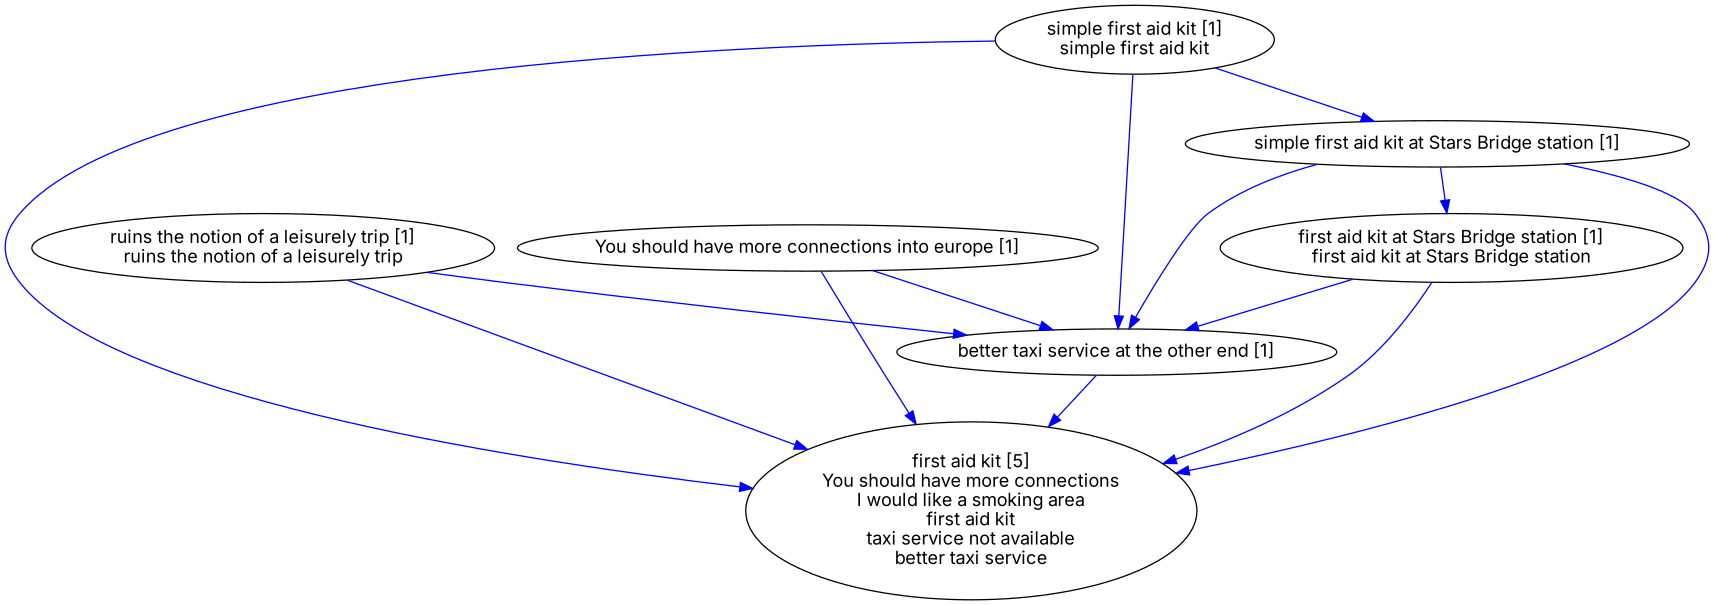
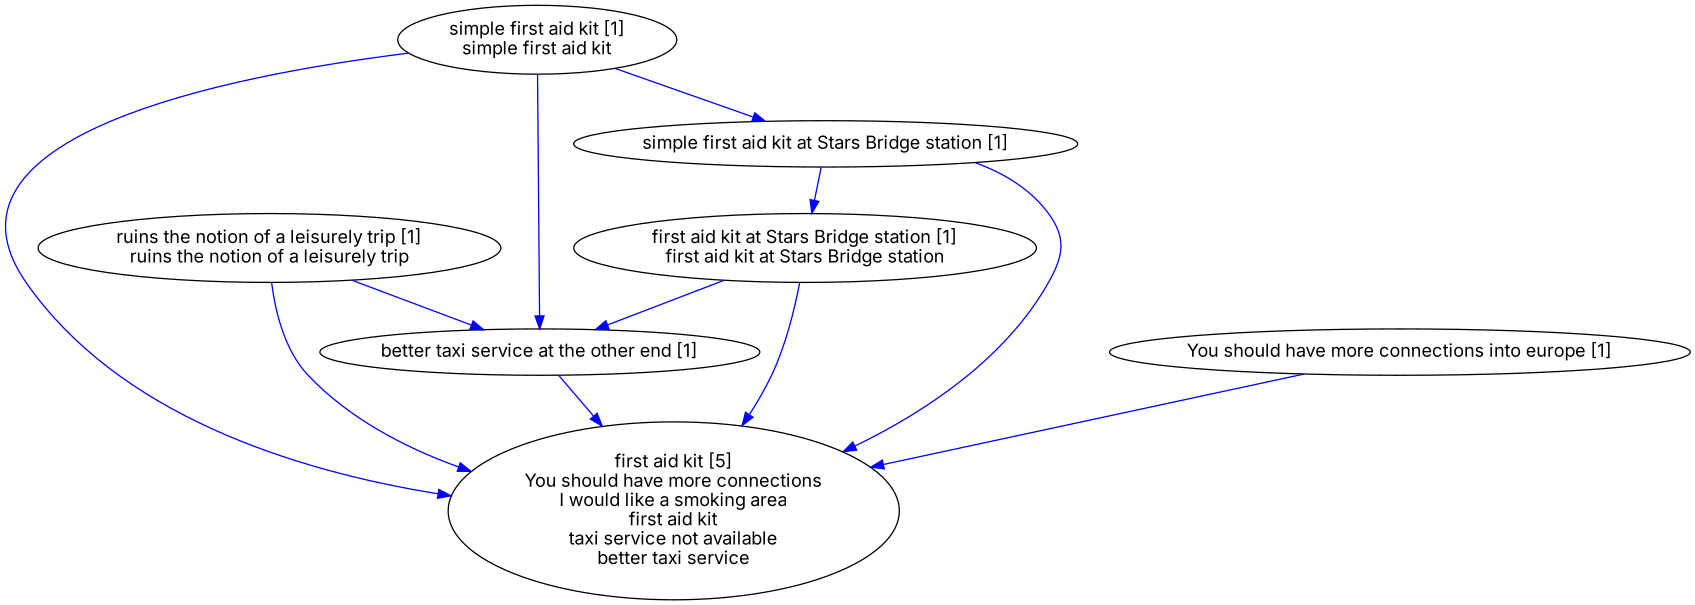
(1206, 216) -> none
(957, 298) -> none
